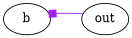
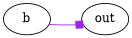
(70, 13) -> (62, 25)
